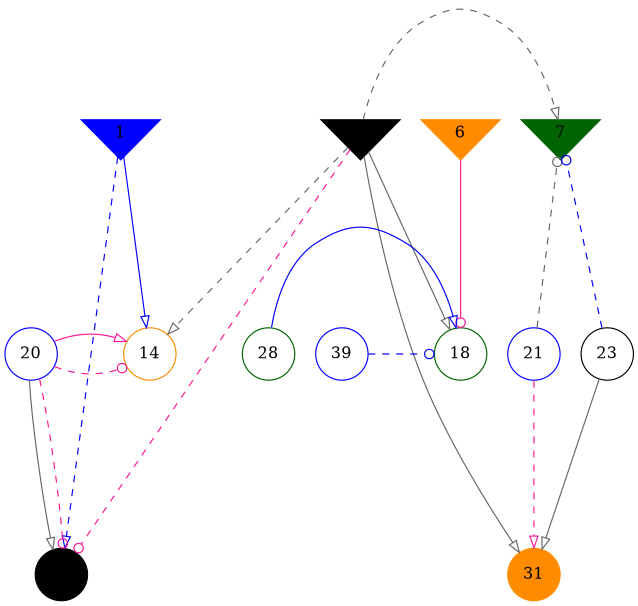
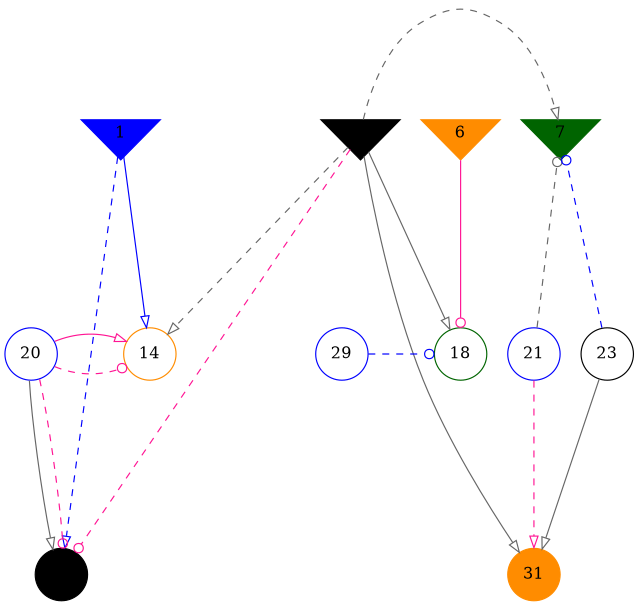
(269, 354) -> none
(342, 354) -> (342, 354)
